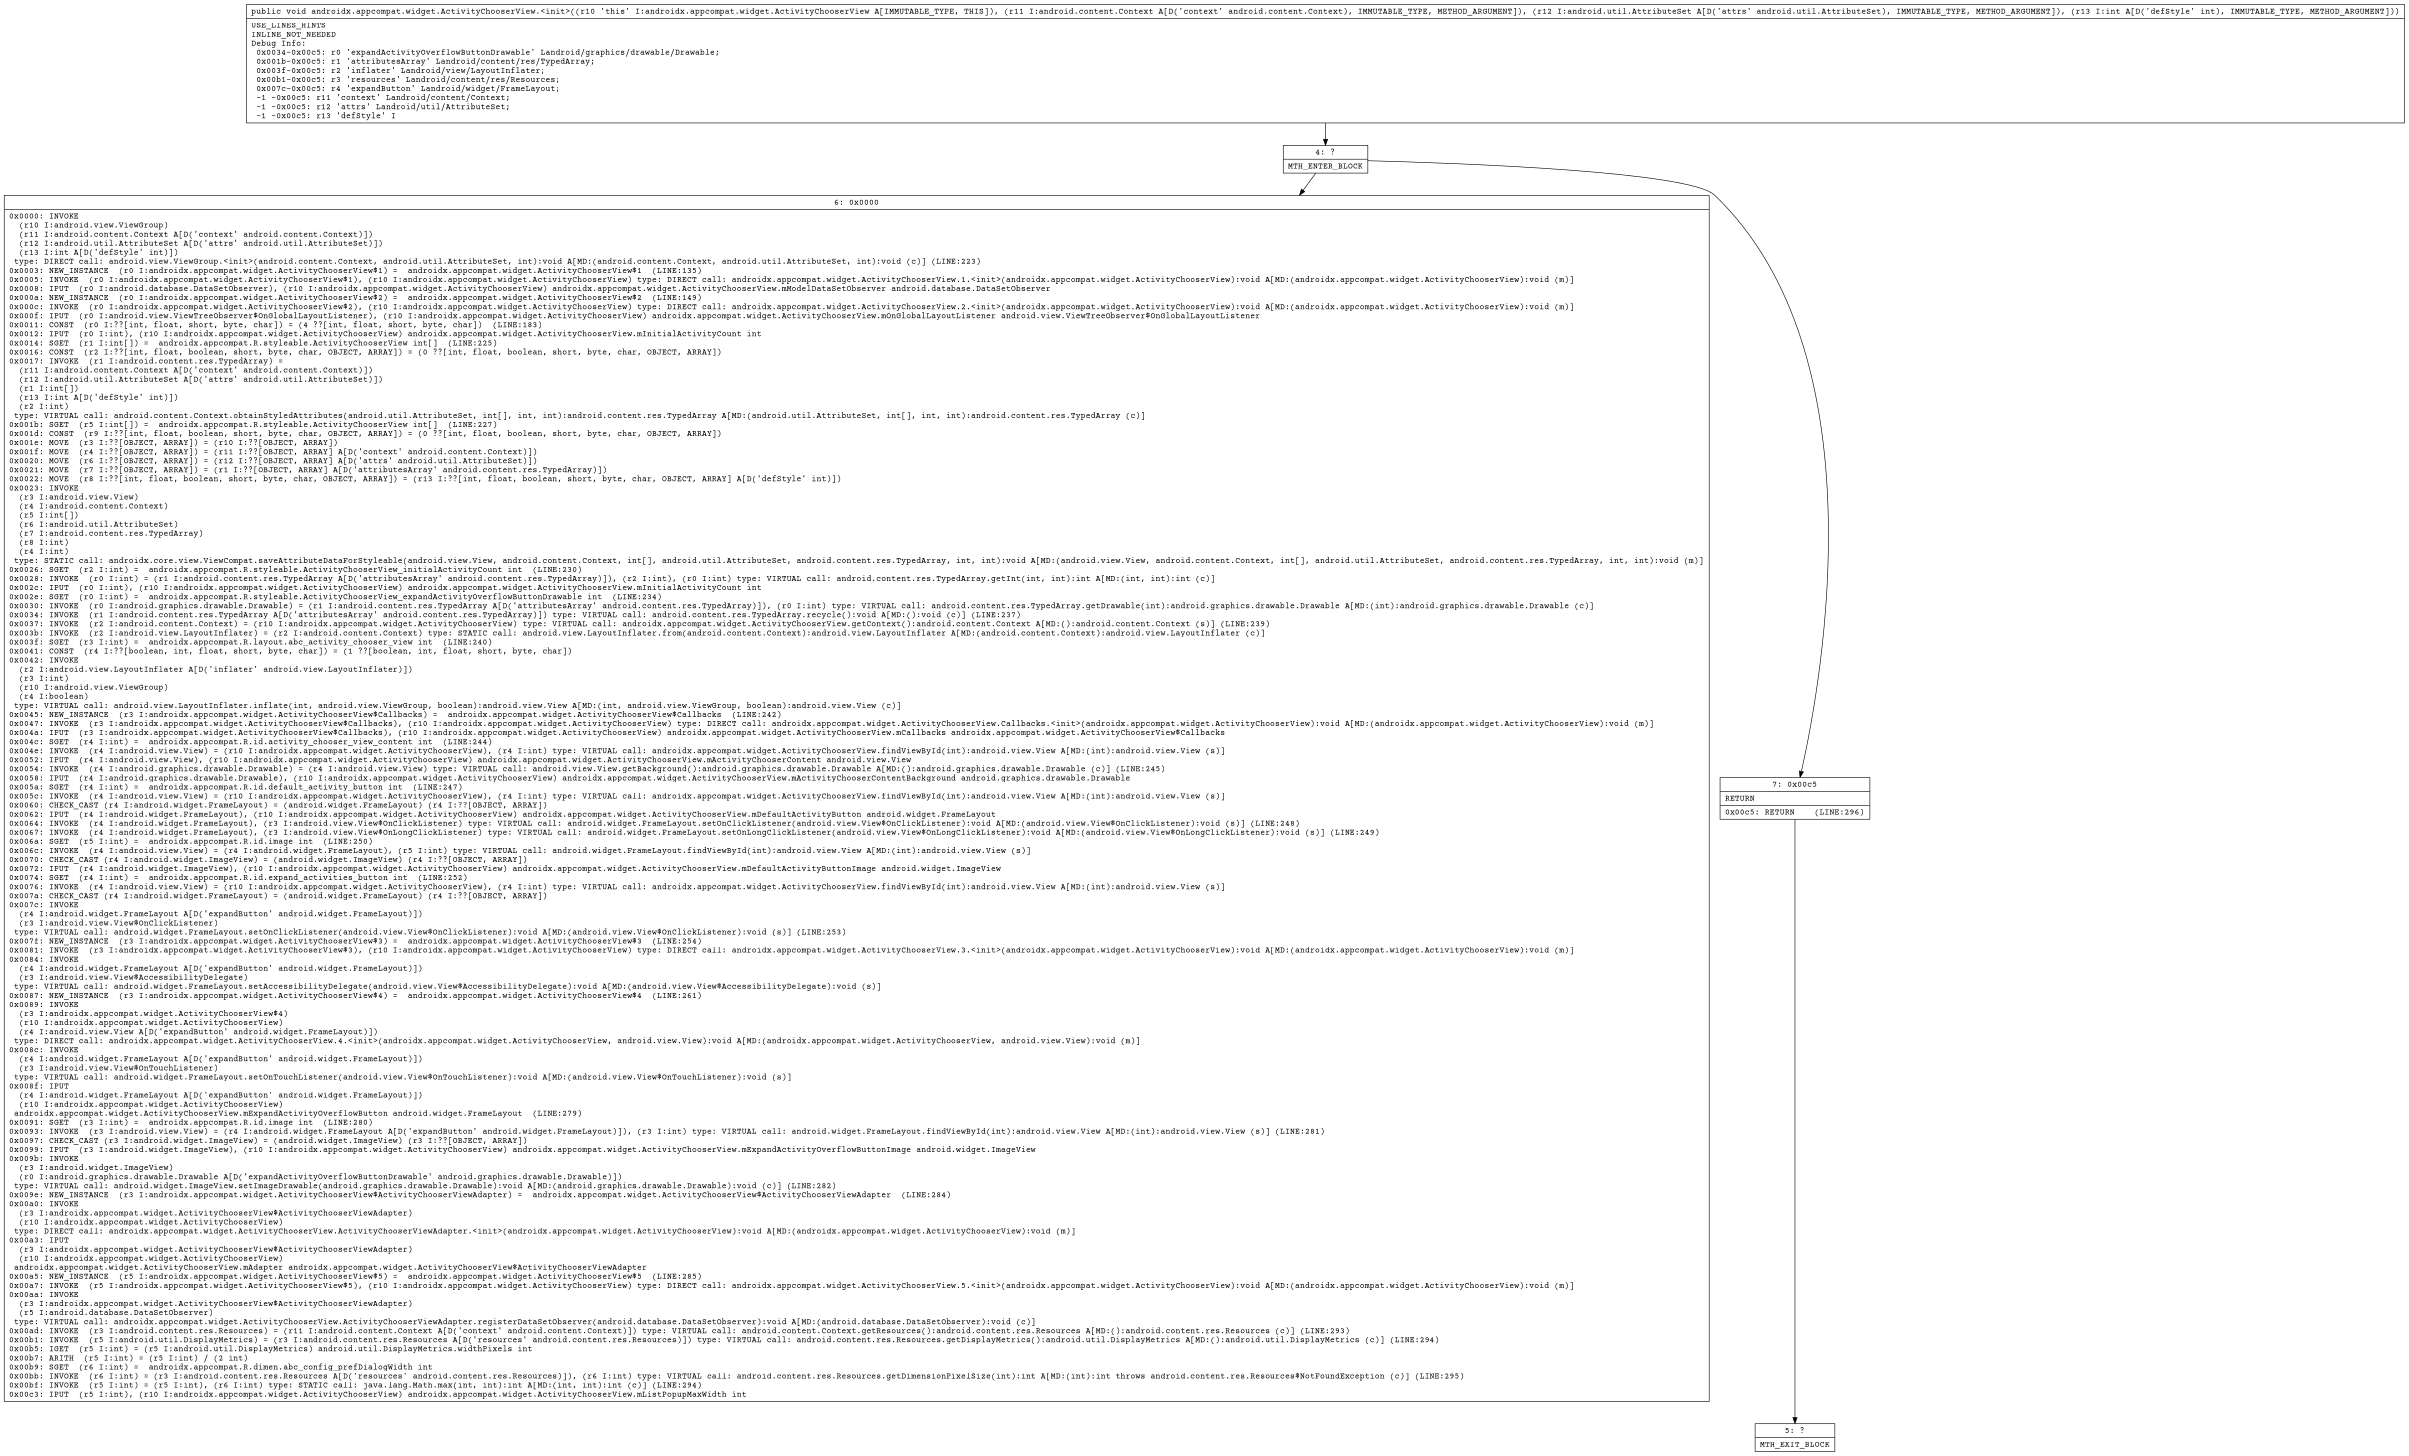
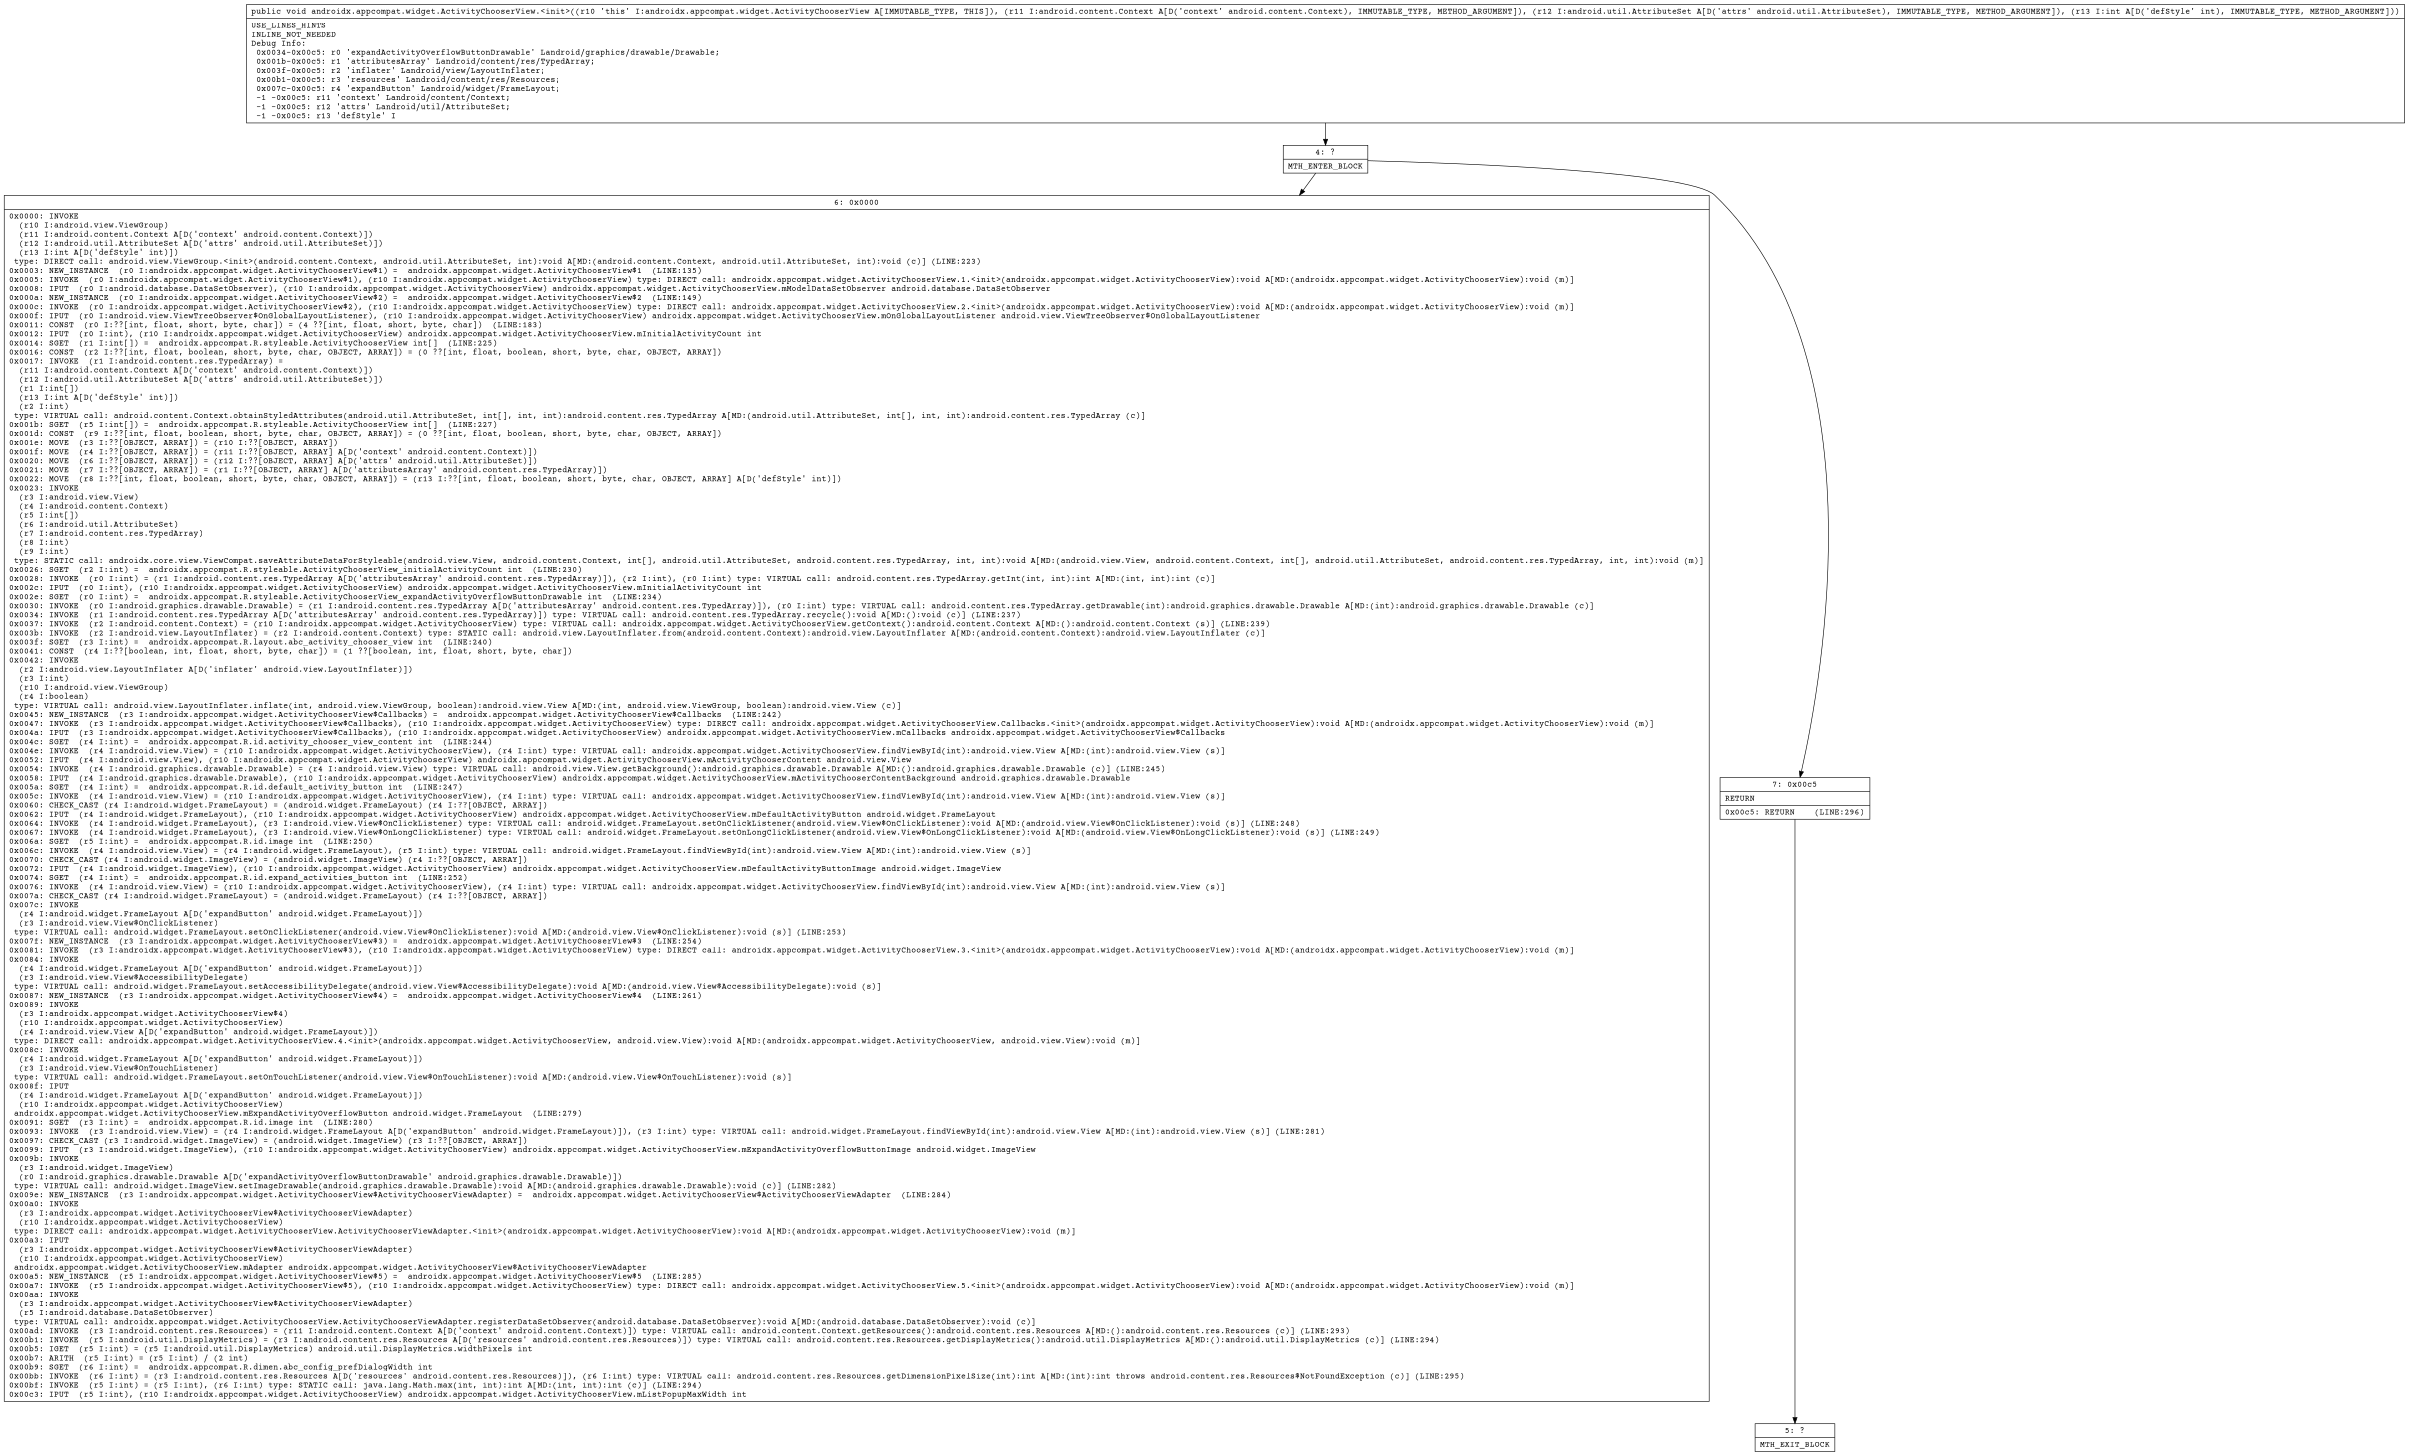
(39, 551) -> (39, 551)
